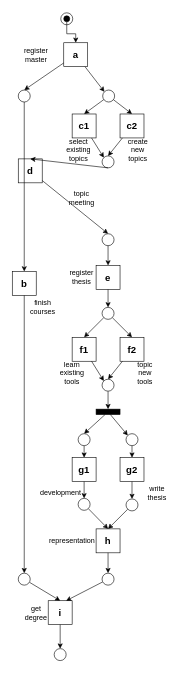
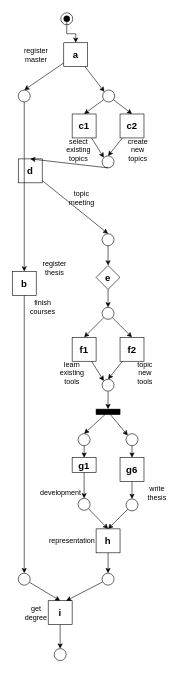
(82, 278) -> (55, 269)
(108, 278) -> (108, 278)
(84, 470) -> (84, 466)
(132, 470) -> (132, 470)
